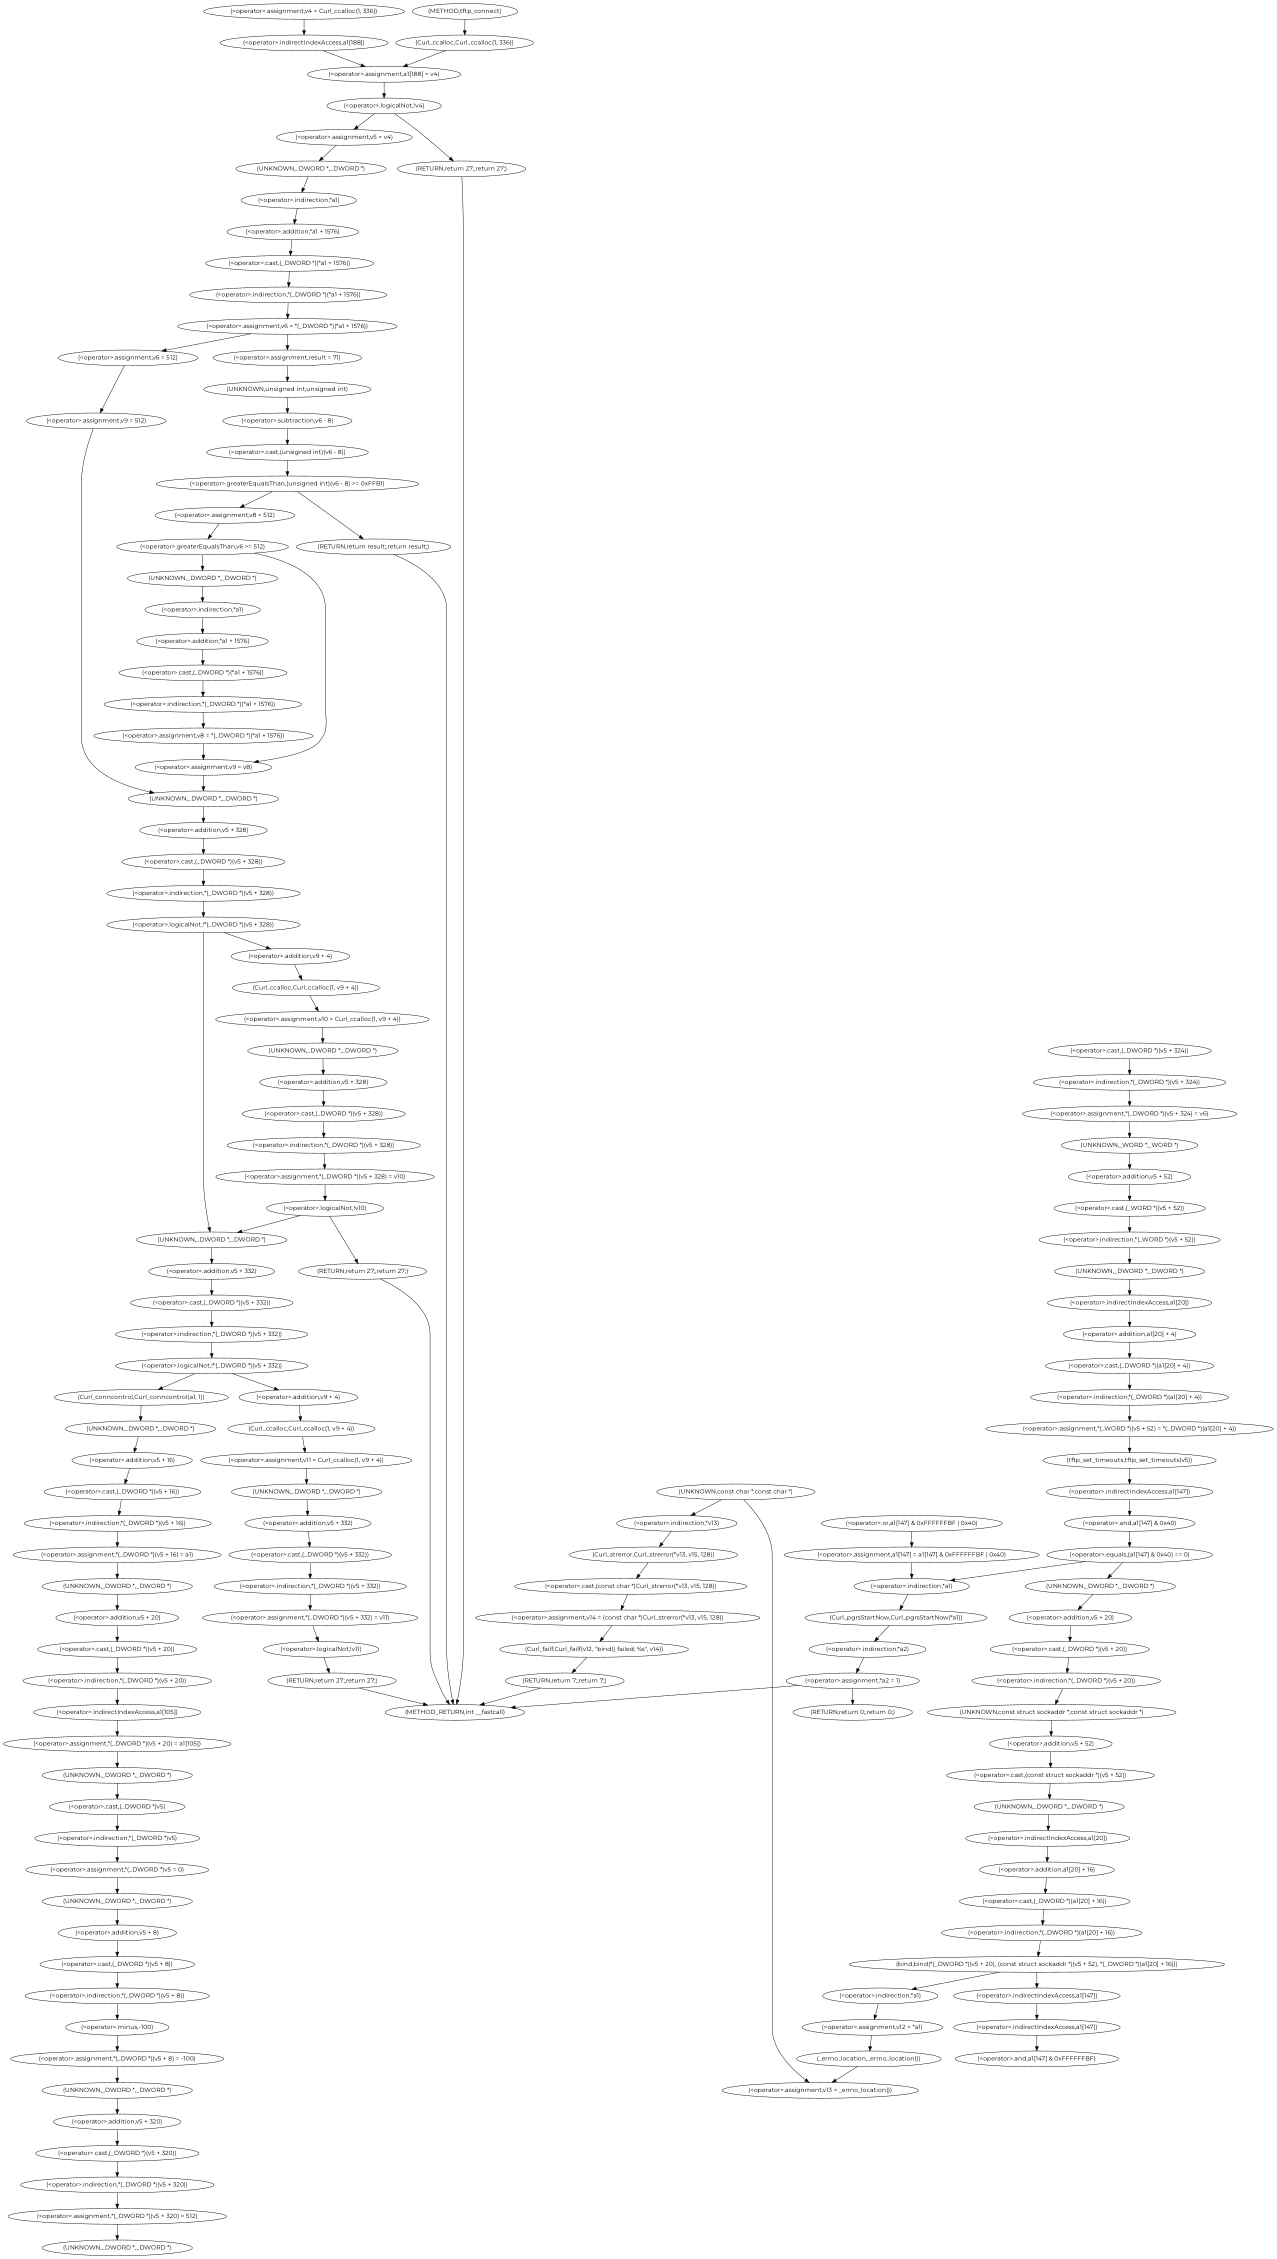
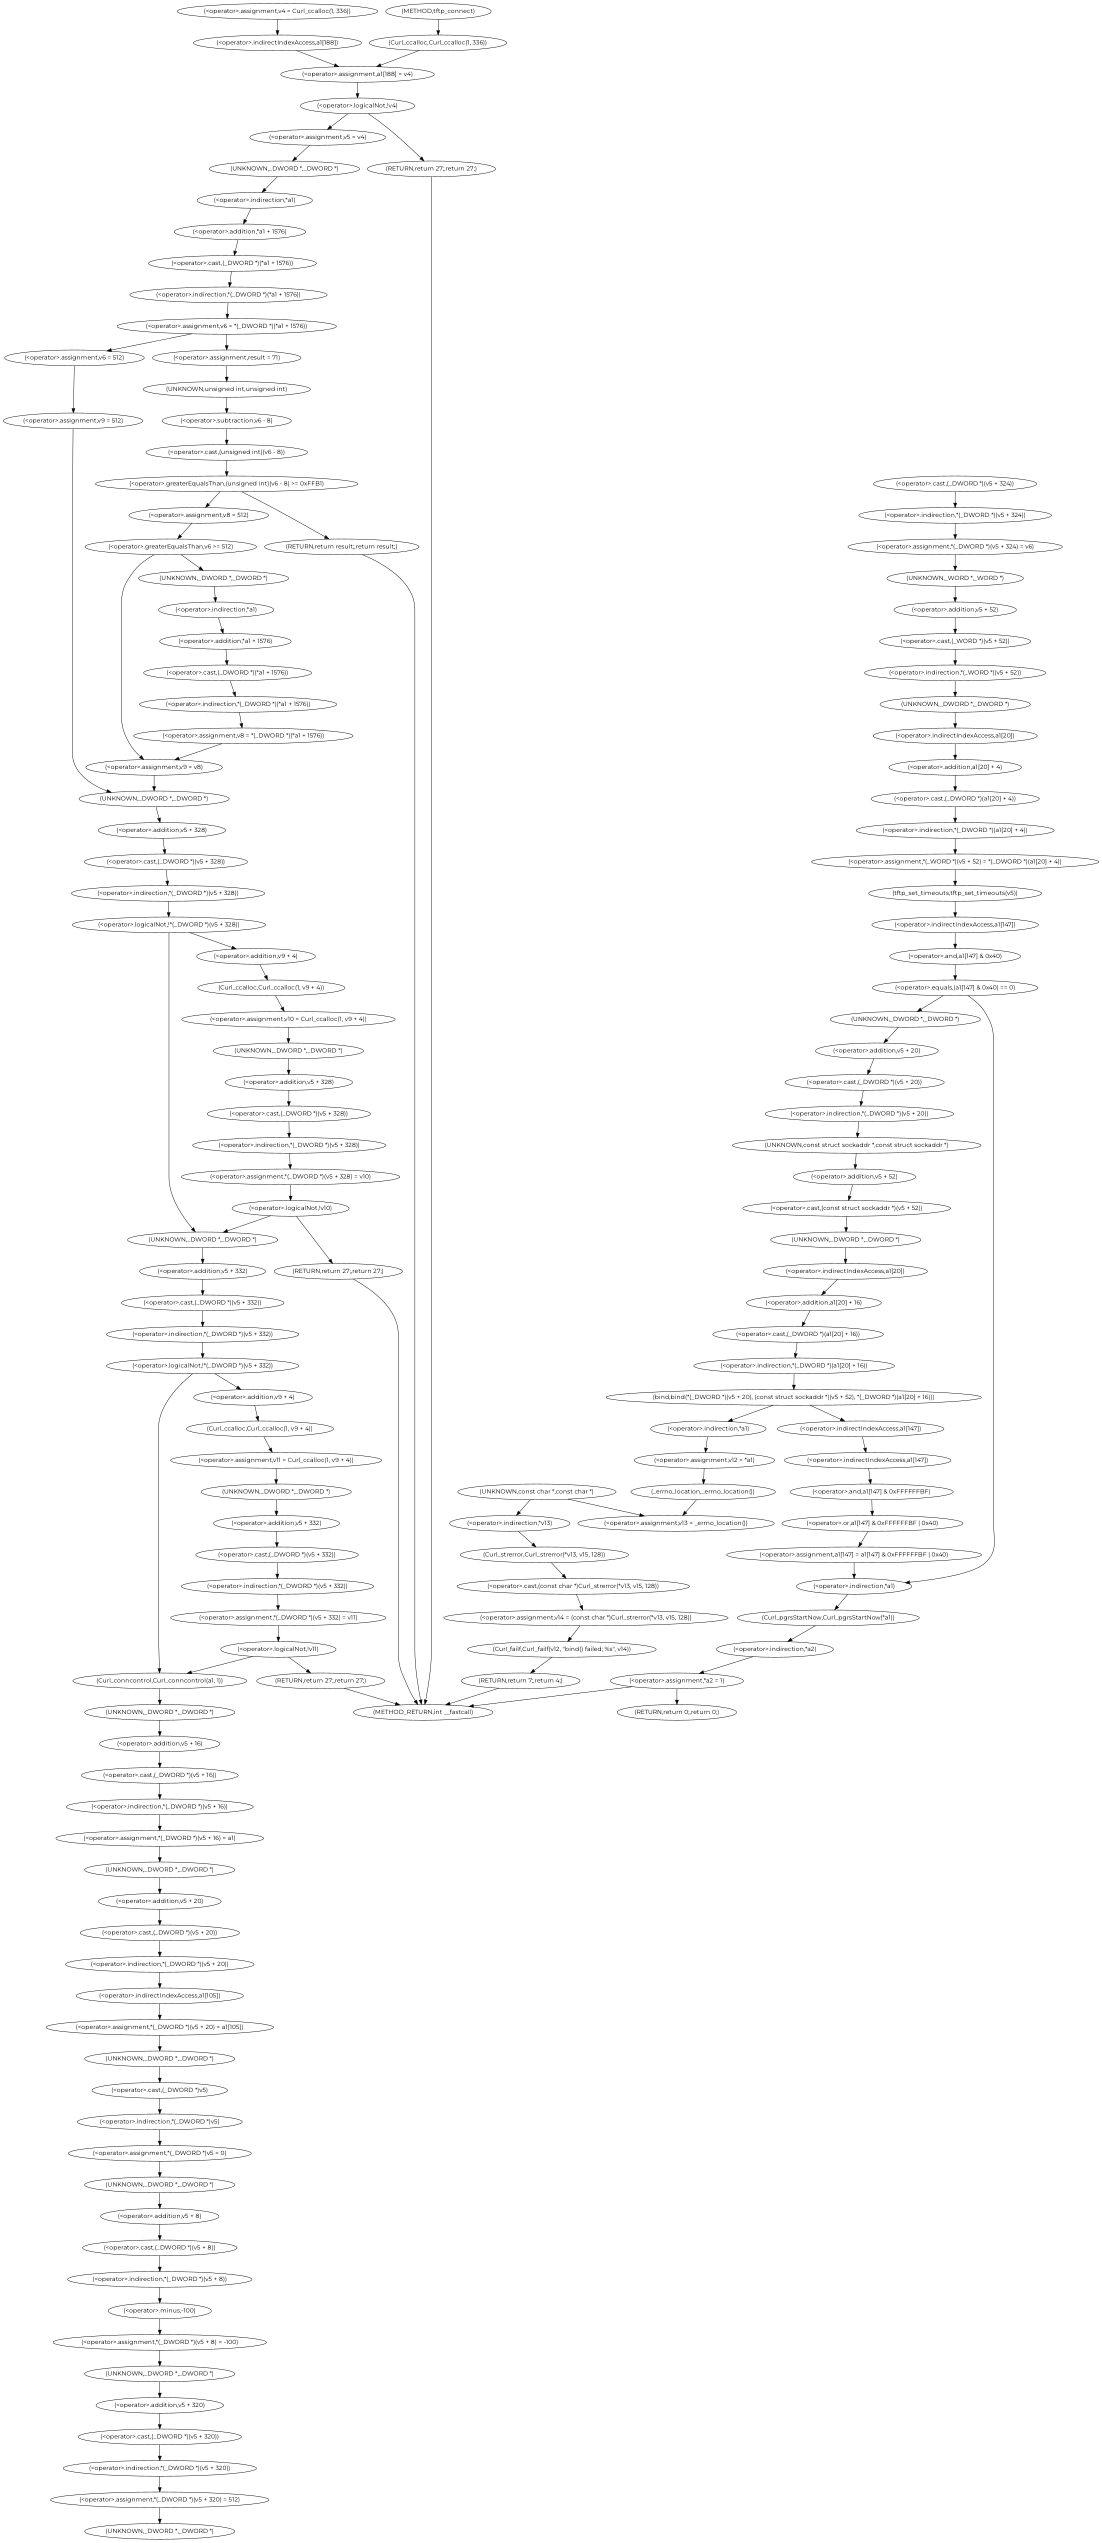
none -> (872, 1505)
none -> (222, 1664)
(565, 1681) -> (521, 1681)
